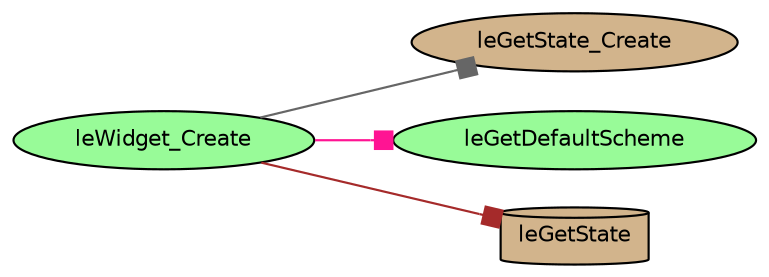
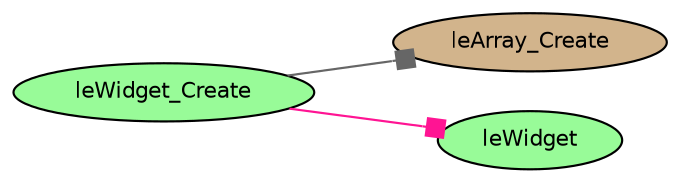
(575, 42) -> (530, 42)
(575, 140) -> (530, 140)
(575, 236) -> none
